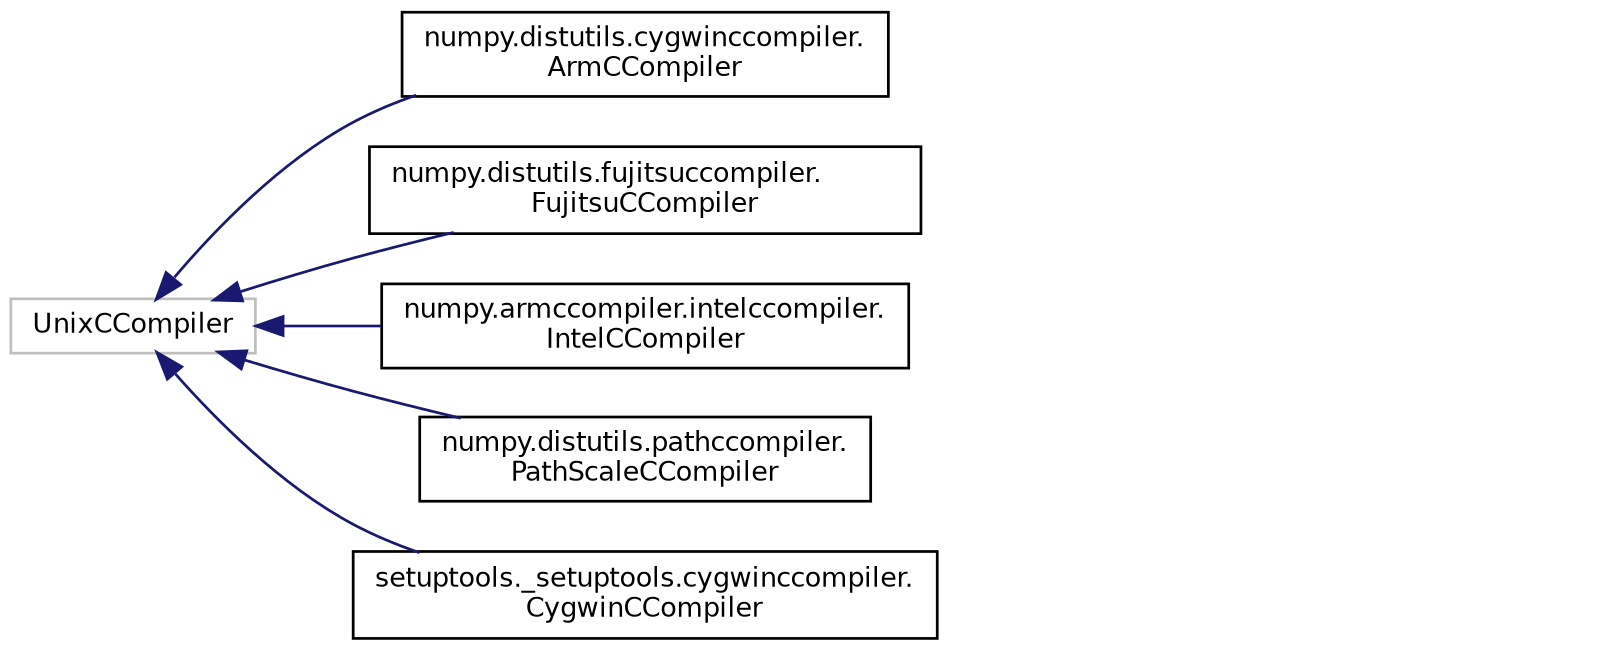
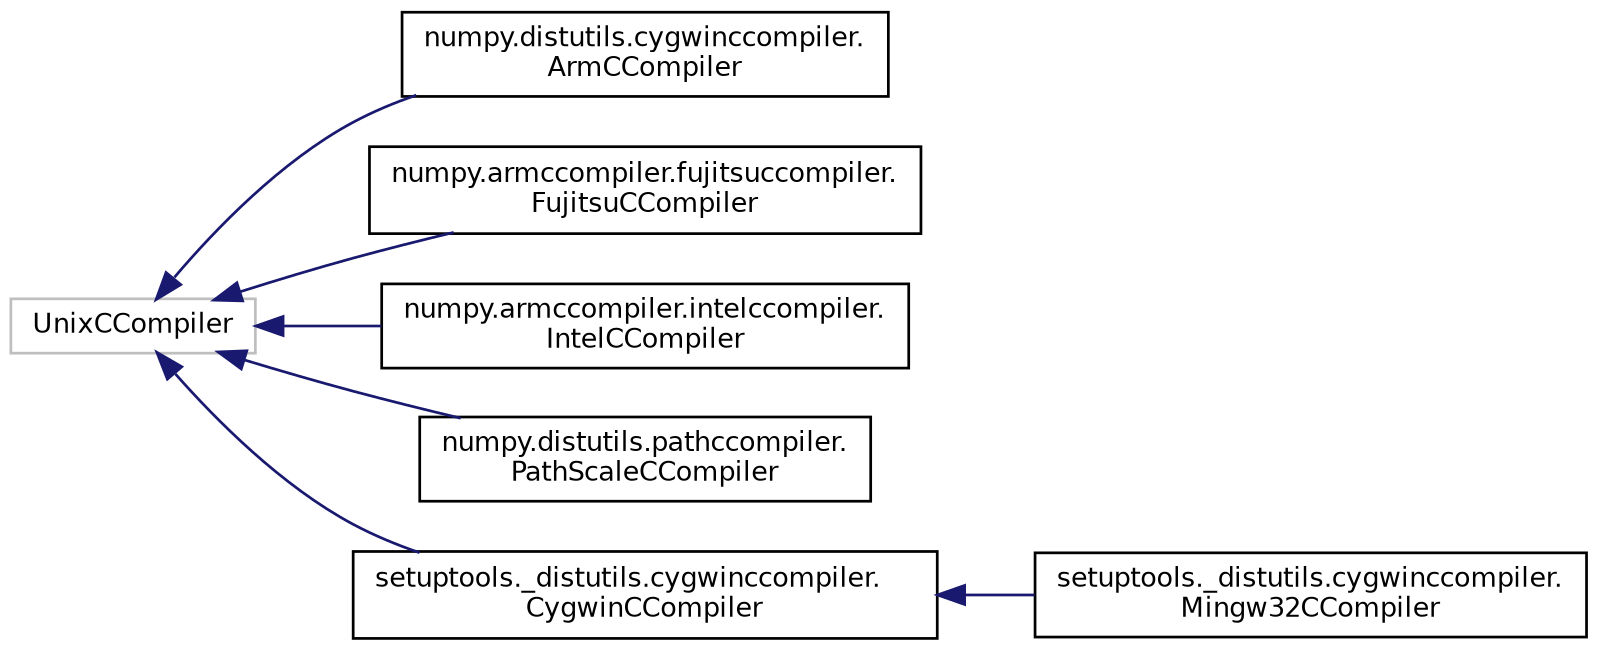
(645, 190) -> (645, 190)
(645, 595) -> (645, 595)
none -> (1311, 595)
